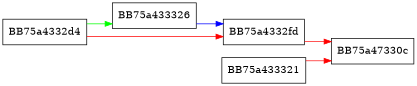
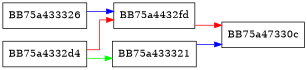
(96, 24) -> (96, 58)
(264, 32) -> (154, 16)
(315, 61) -> (205, 44)
